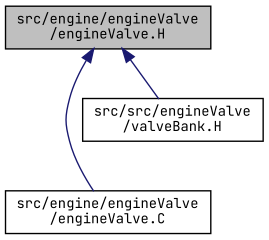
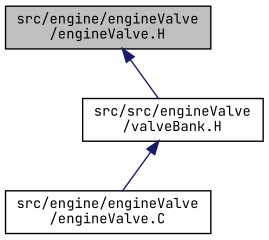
(67, 127) -> (136, 172)
